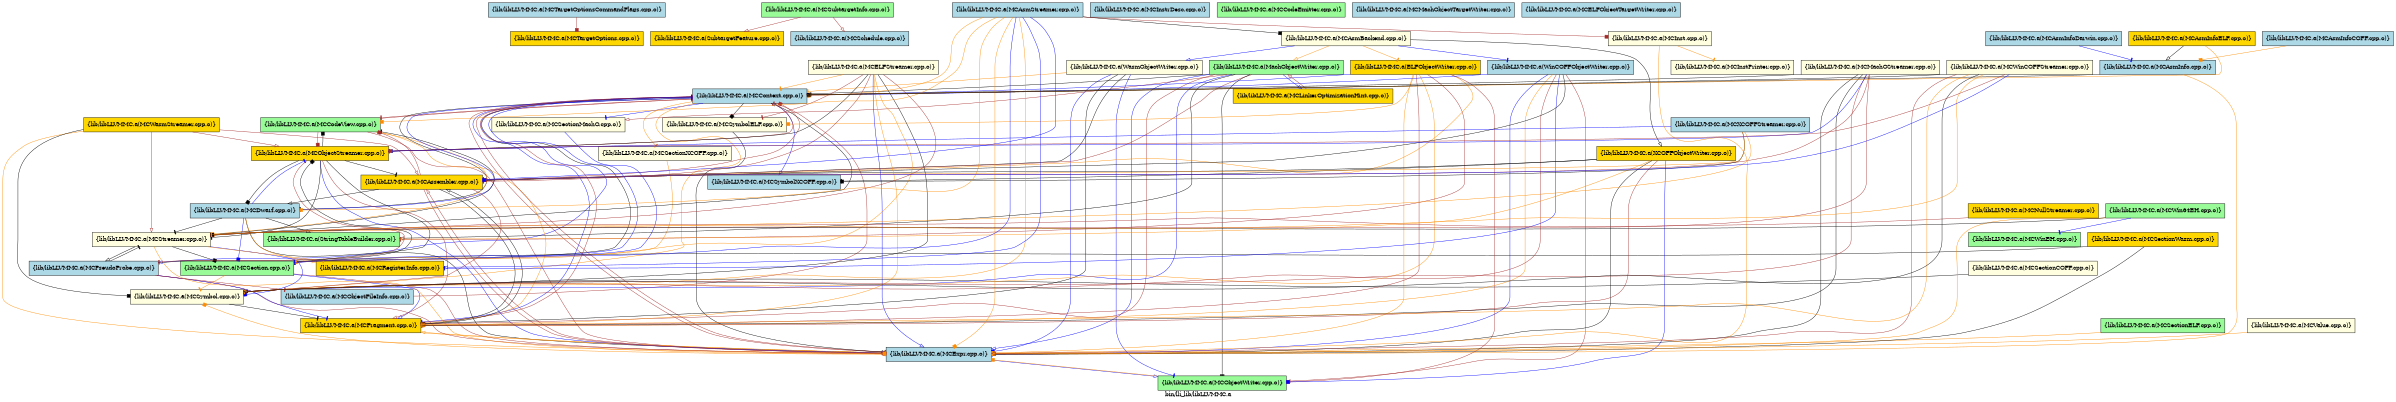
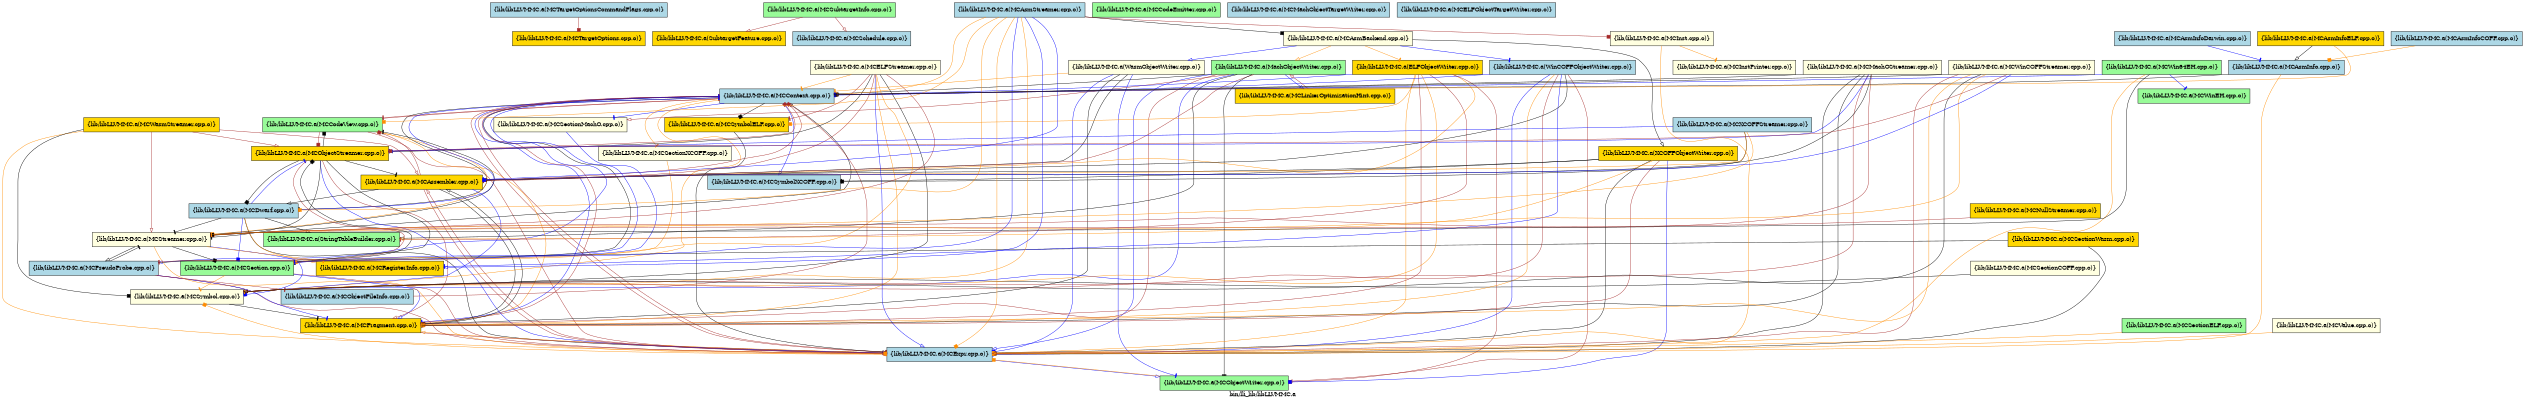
(1150, 10) -> none
none -> (1469, 85)
(725, 125) -> (727, 125)
(608, 144) -> (605, 144)
(1197, 175) -> (1198, 175)
(484, 253) -> (484, 253)
(652, 345) -> (653, 345)
